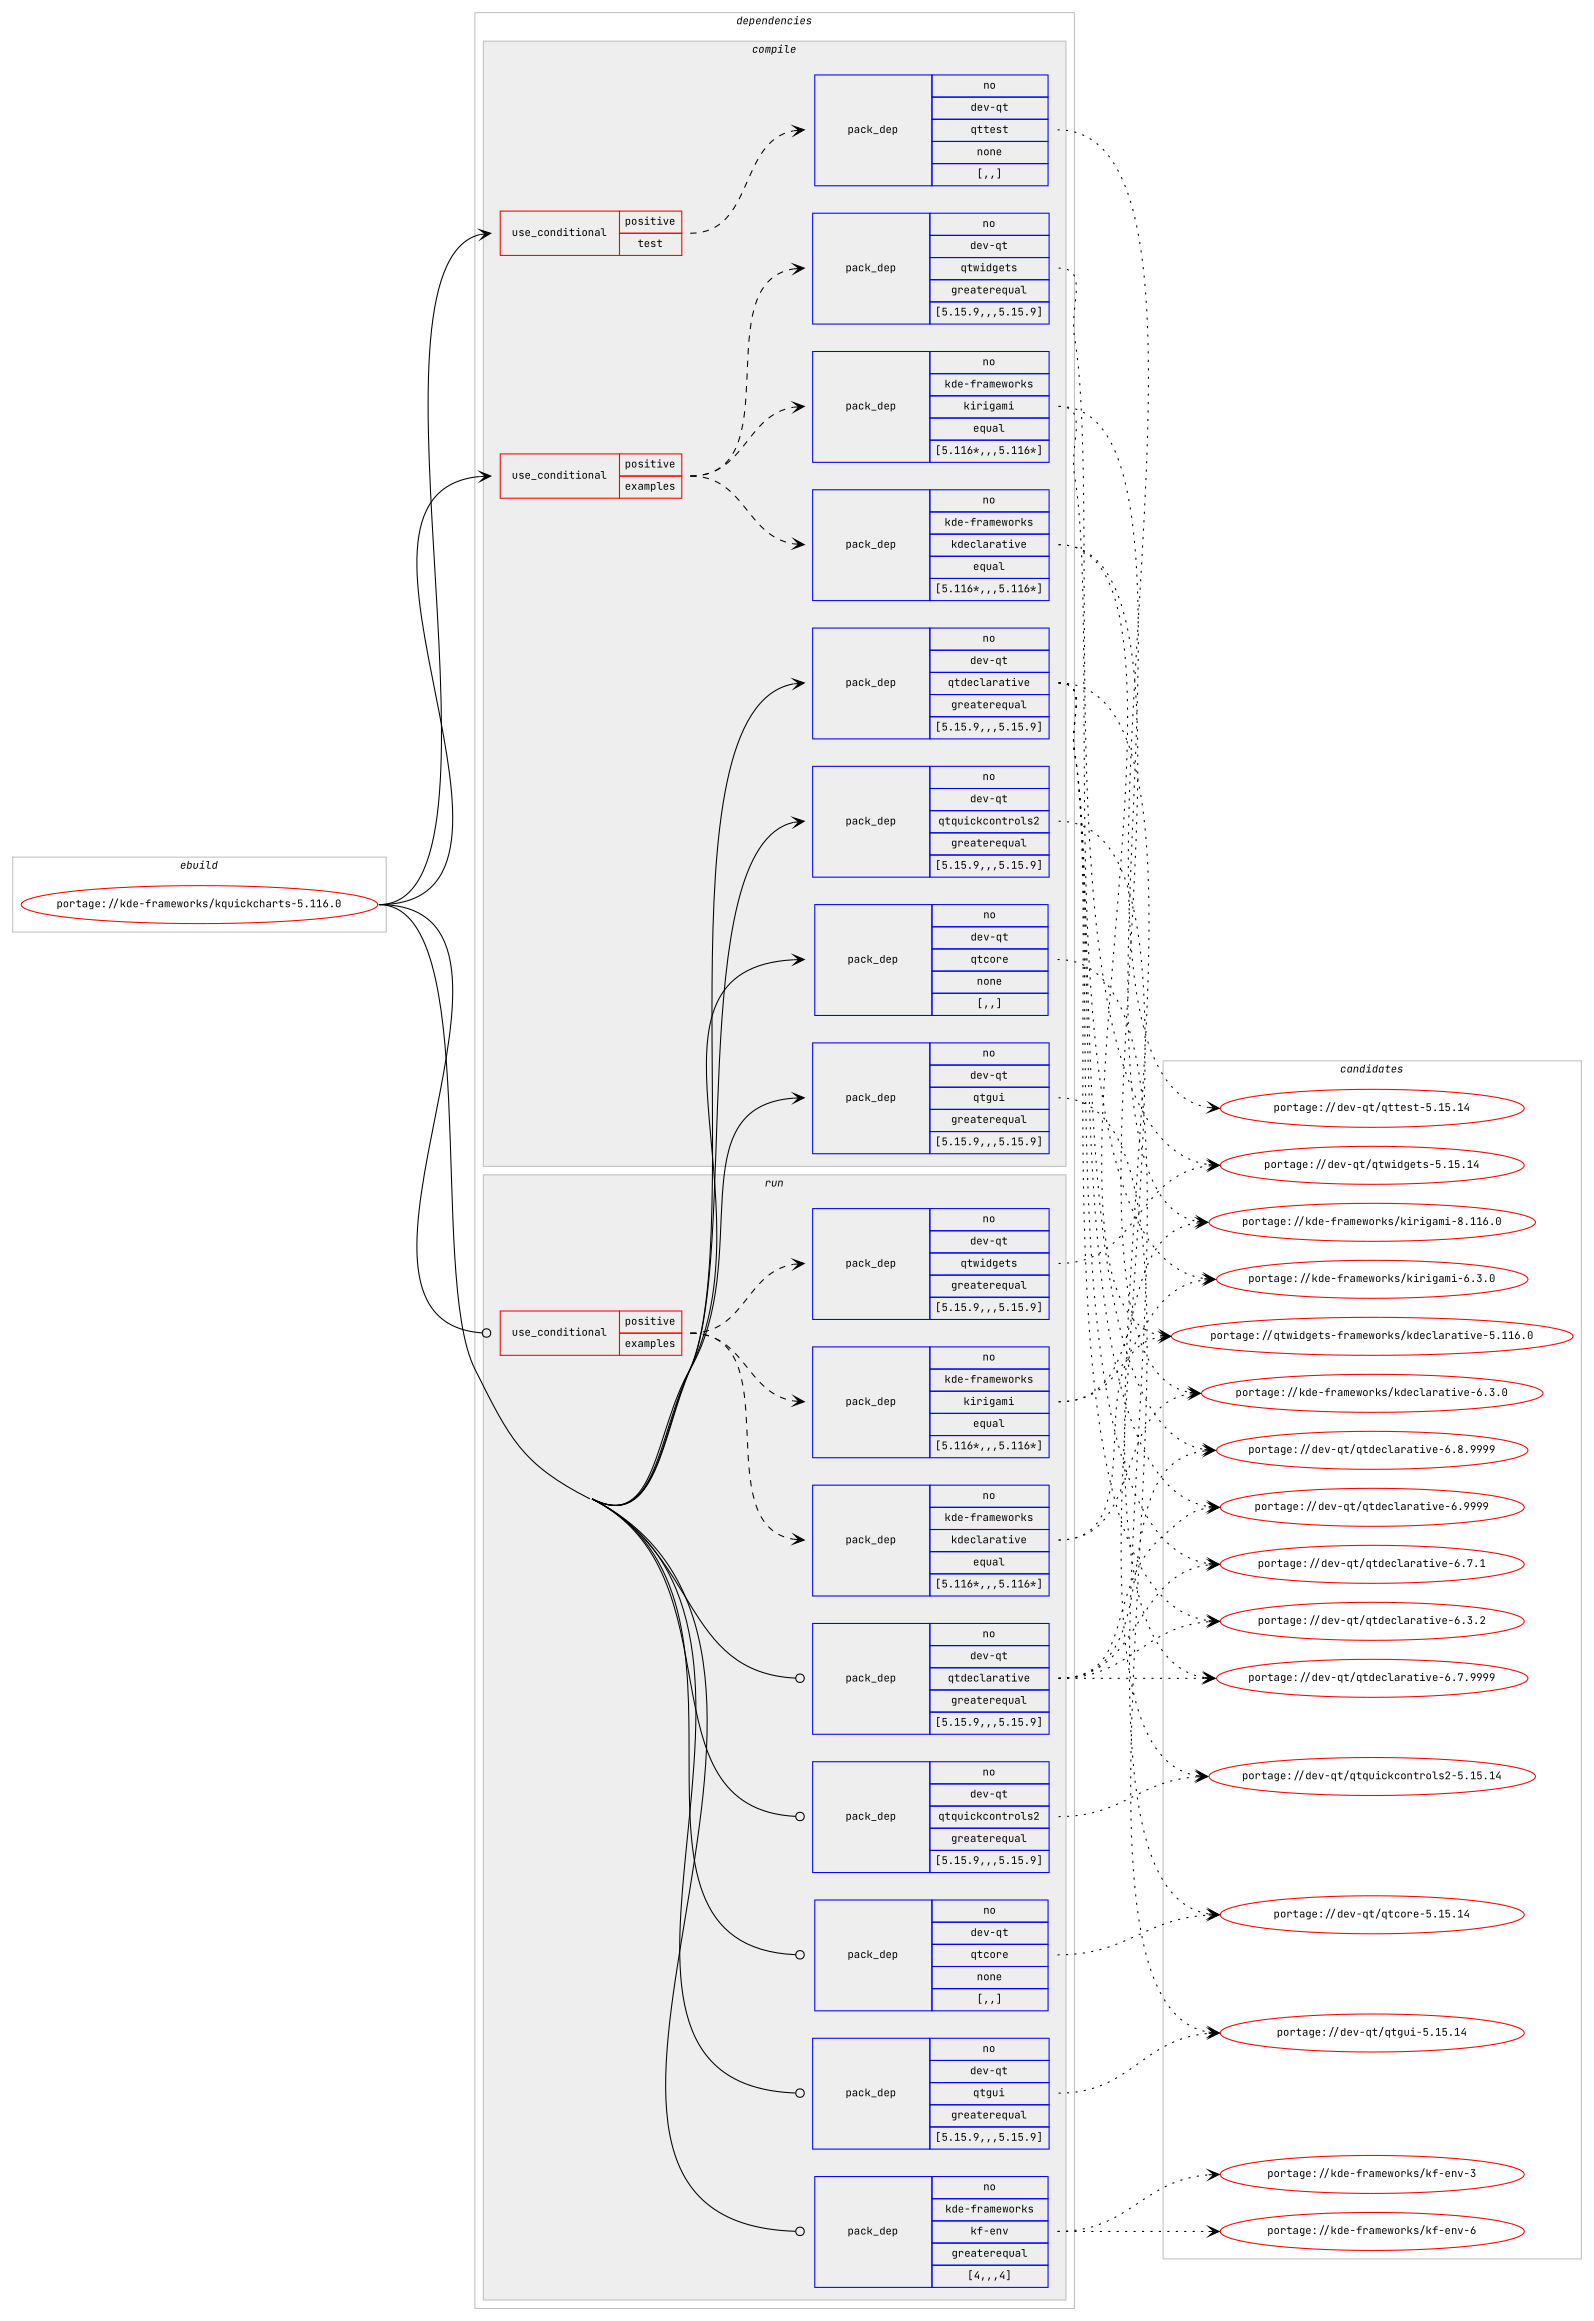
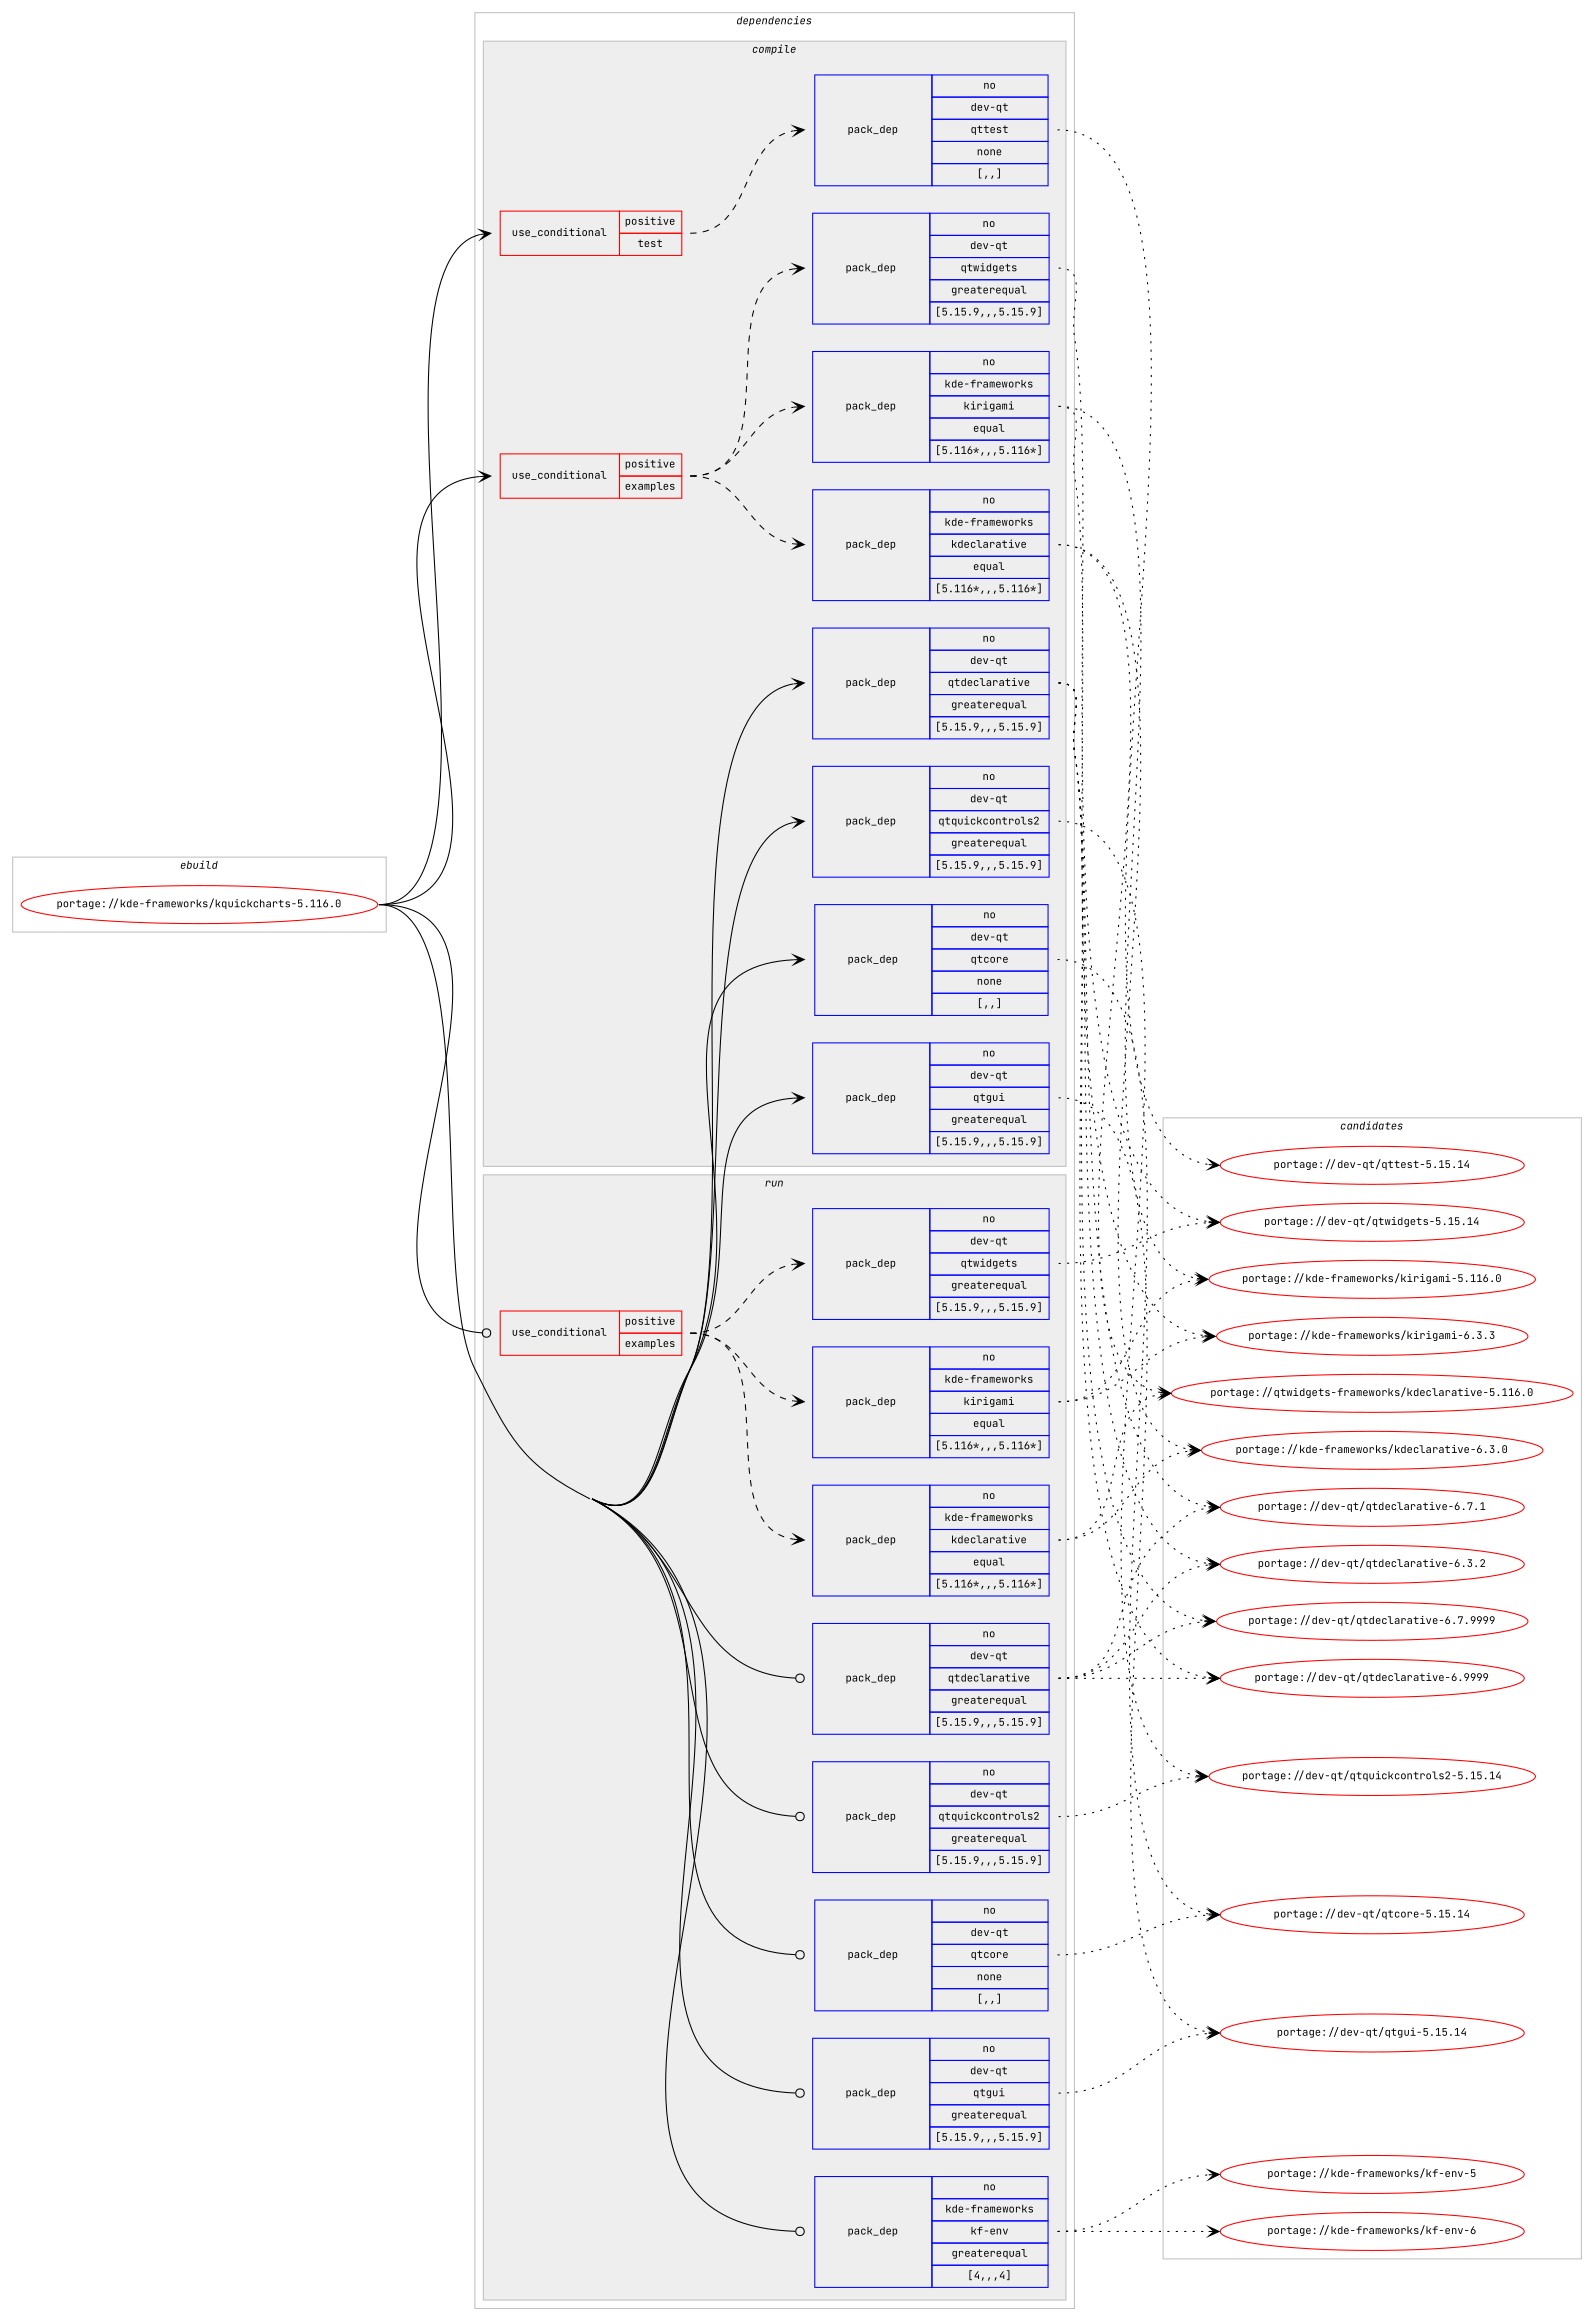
(1372, 1222) -> (1372, 1279)
(1372, 1279) -> (1372, 1336)
(1372, 1450) -> none
(1372, 2174) -> (1372, 2174)
